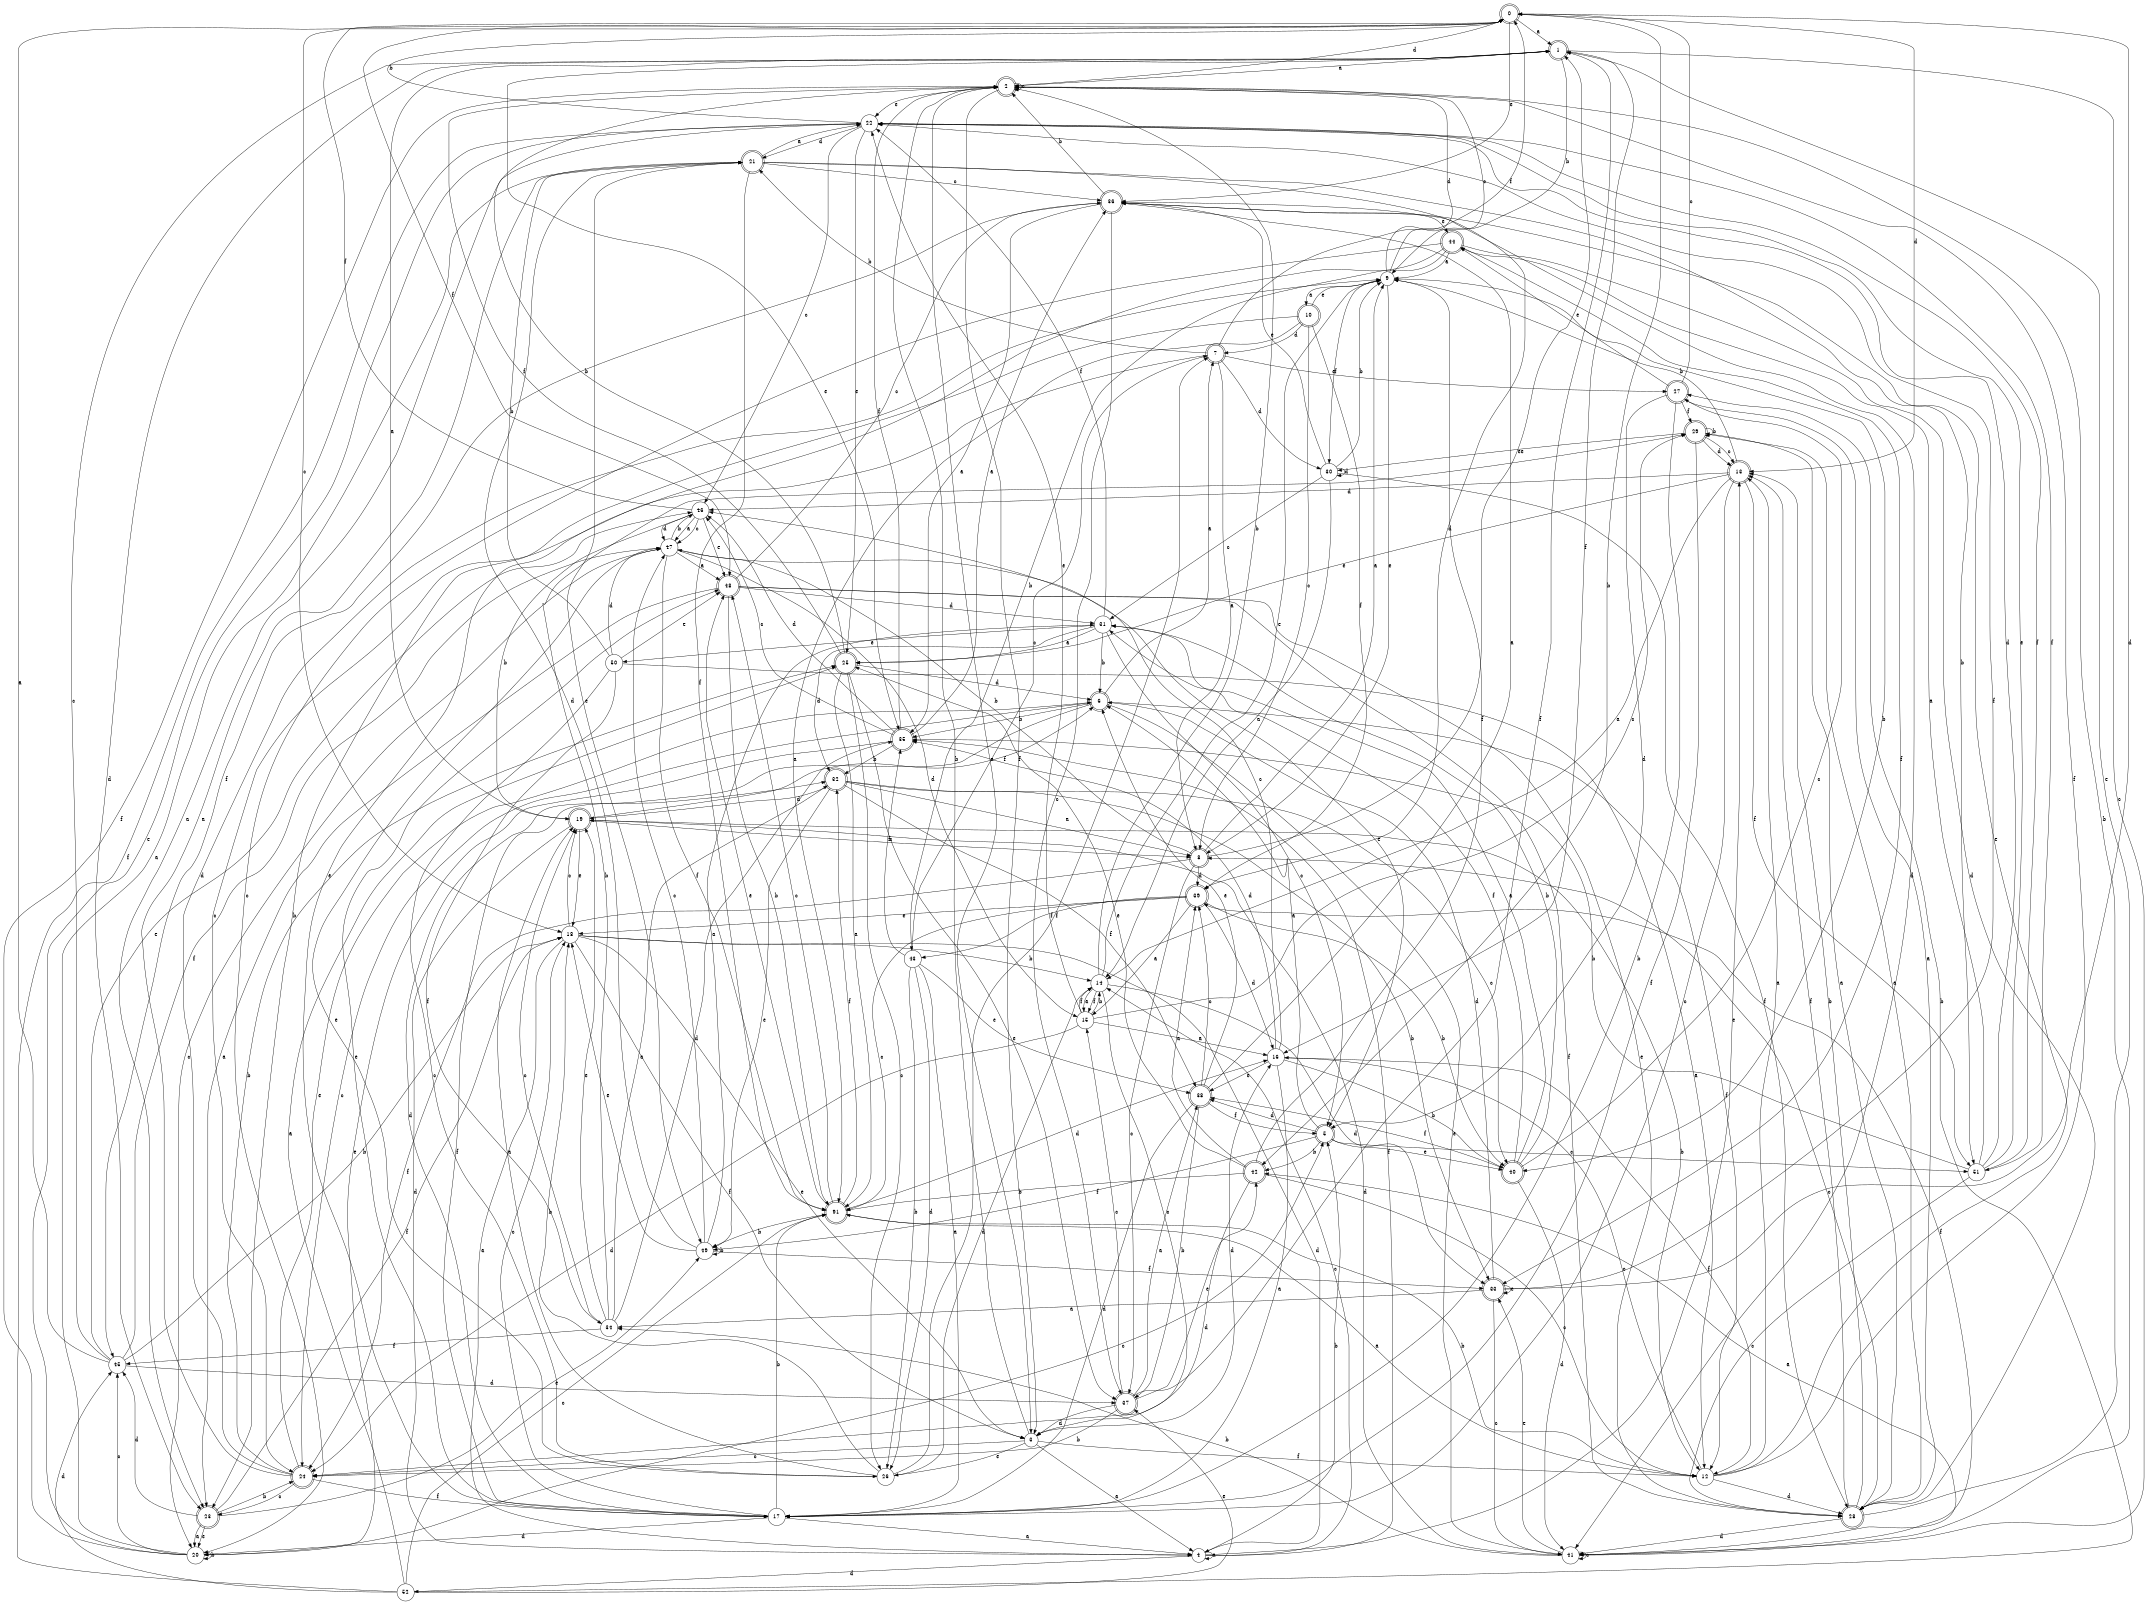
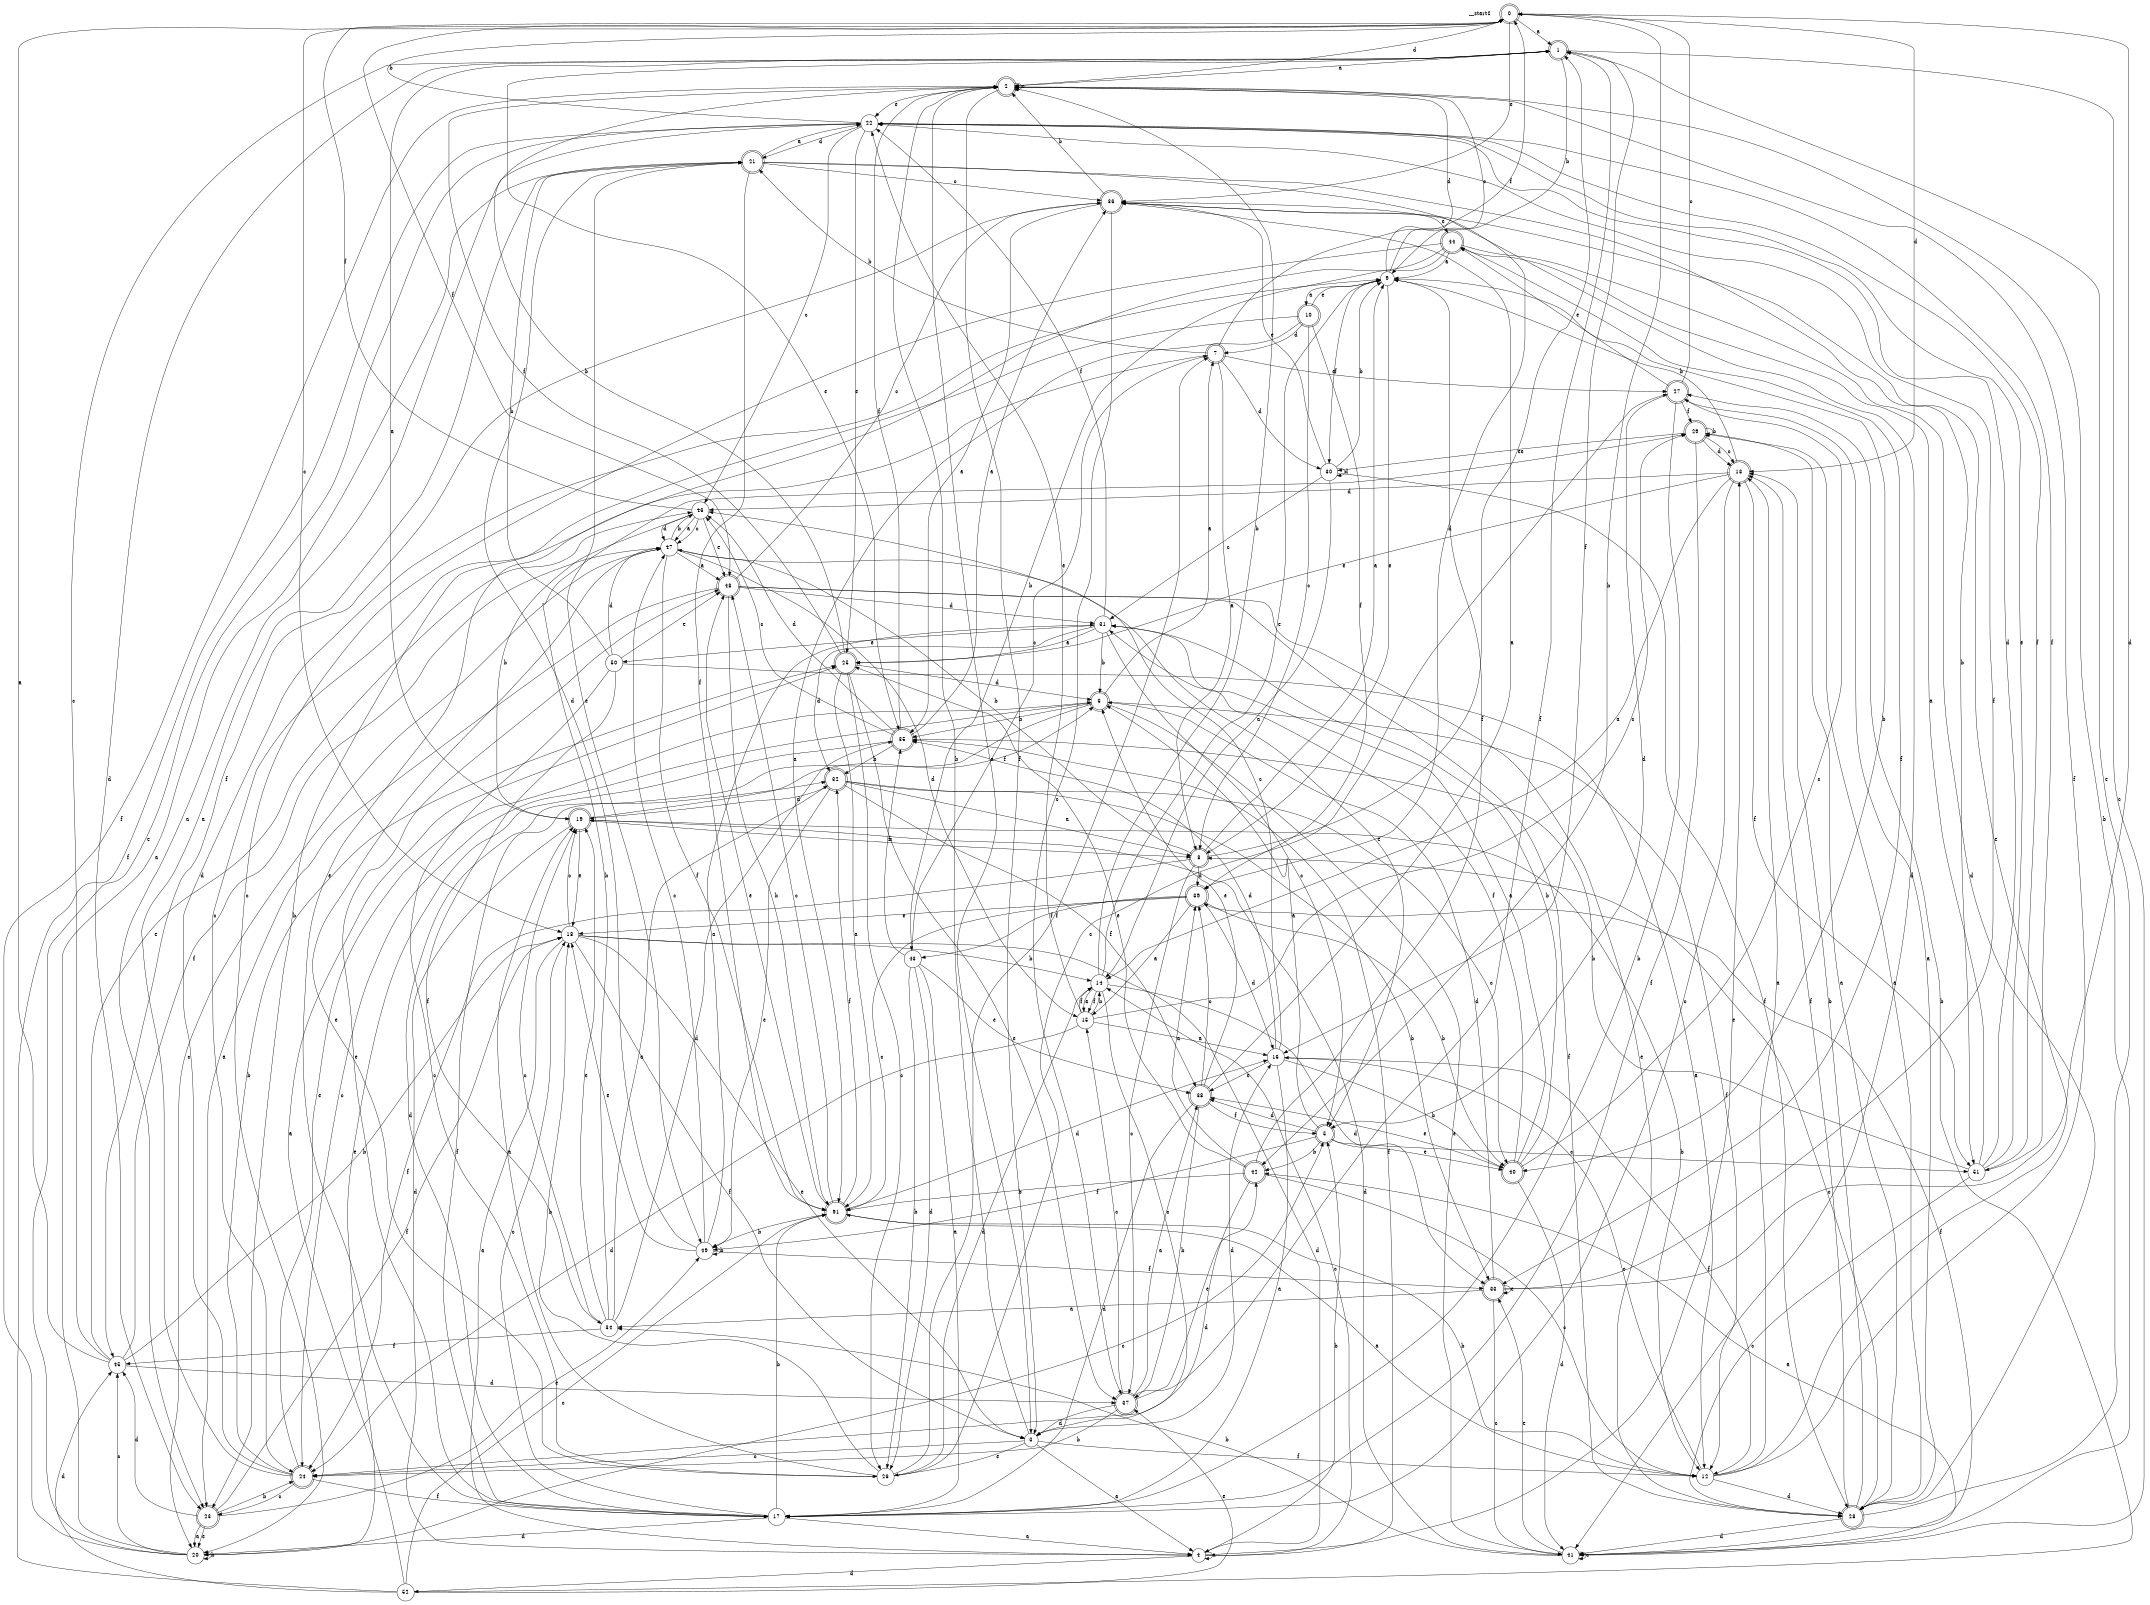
none -> (1480, 14)
none -> (1174, 883)
(1425, 1134) -> (1425, 1134)
